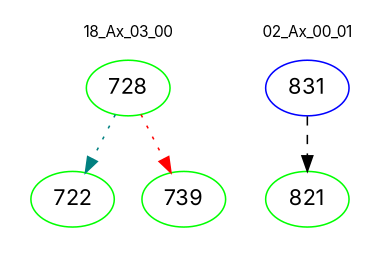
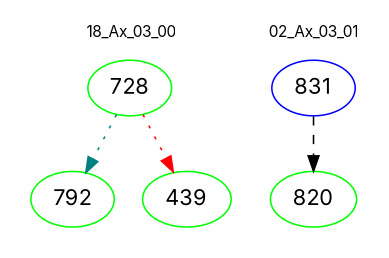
(307, 33) -> (314, 33)
(73, 199) -> (73, 199)
(184, 199) -> (187, 199)
(307, 199) -> (314, 199)
